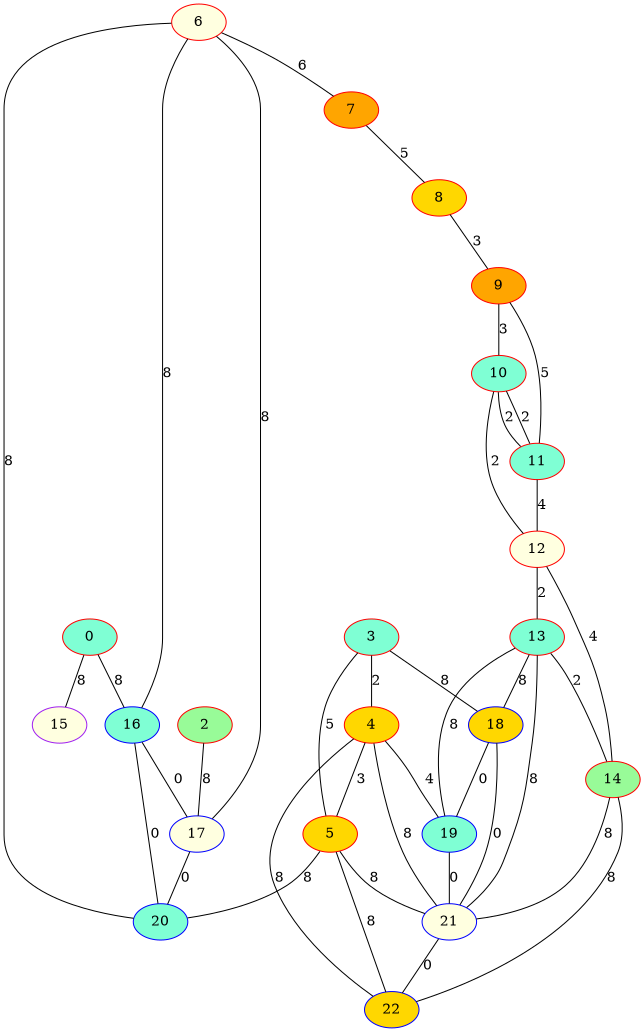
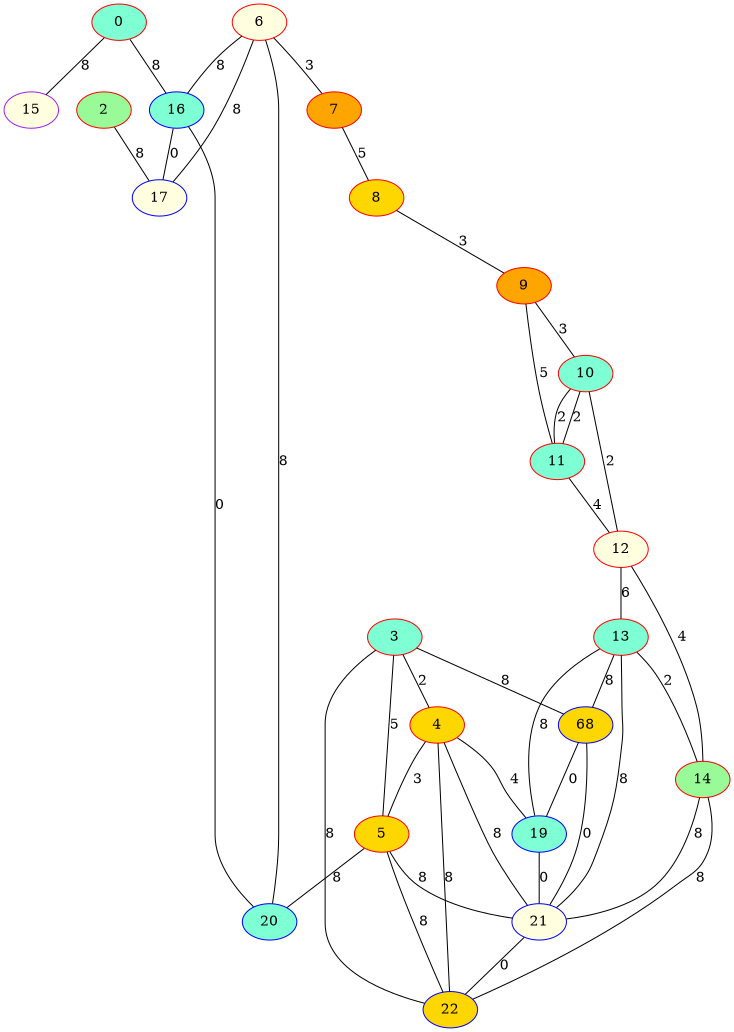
(303, 66) -> (310, 66)
(542, 593) -> (626, 593)
(496, 725) -> (586, 725)
none -> (325, 846)
(179, 878) -> none
